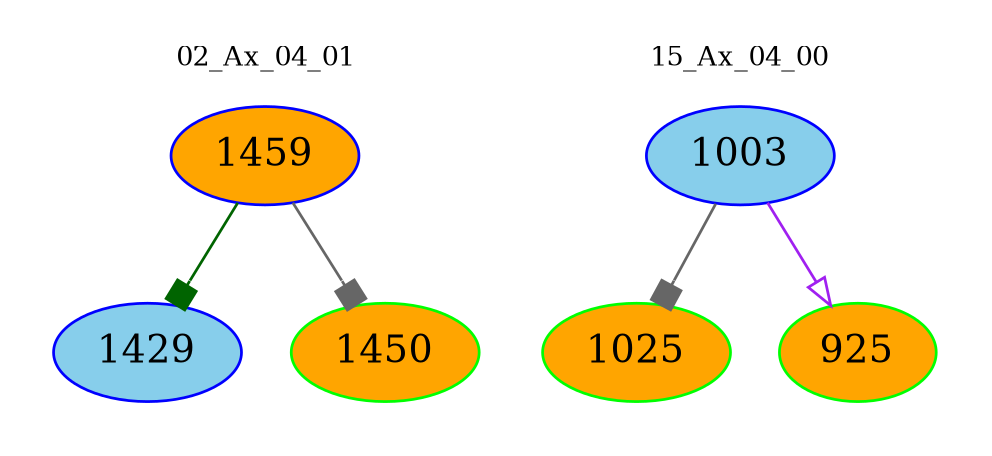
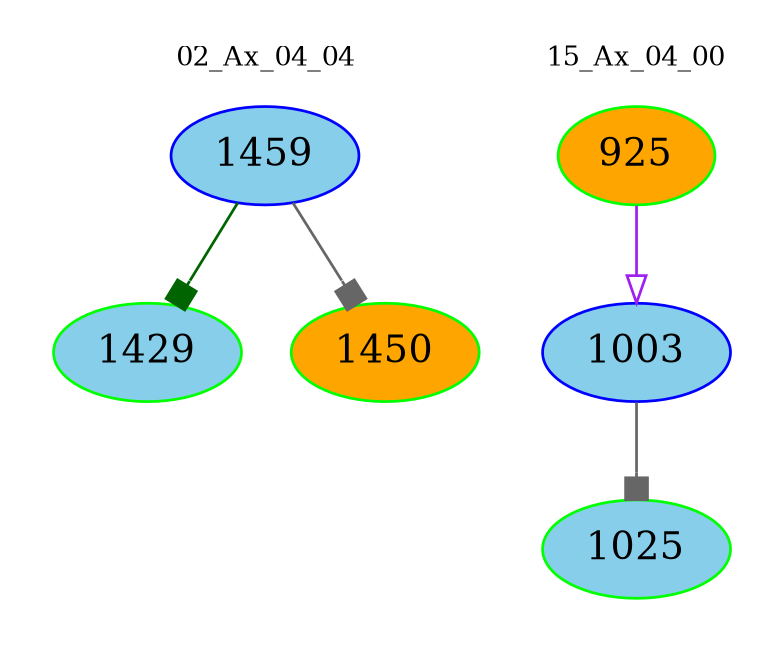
(266, 59) -> (266, 59)
(265, 156) -> (265, 156)
(792, 242) -> (637, 241)
(148, 352) -> (148, 352)
(637, 352) -> (637, 549)
